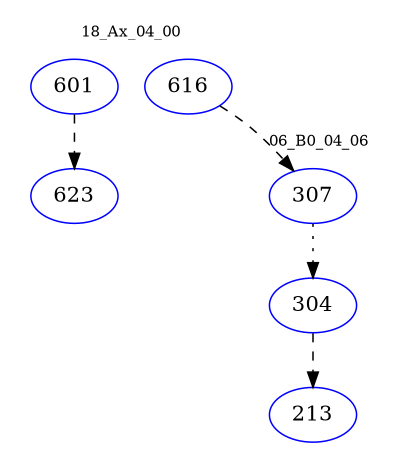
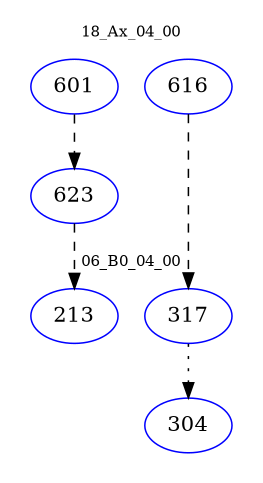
(319, 142) -> (131, 262)
(313, 196) -> (188, 316)
(313, 353) -> (74, 257)
